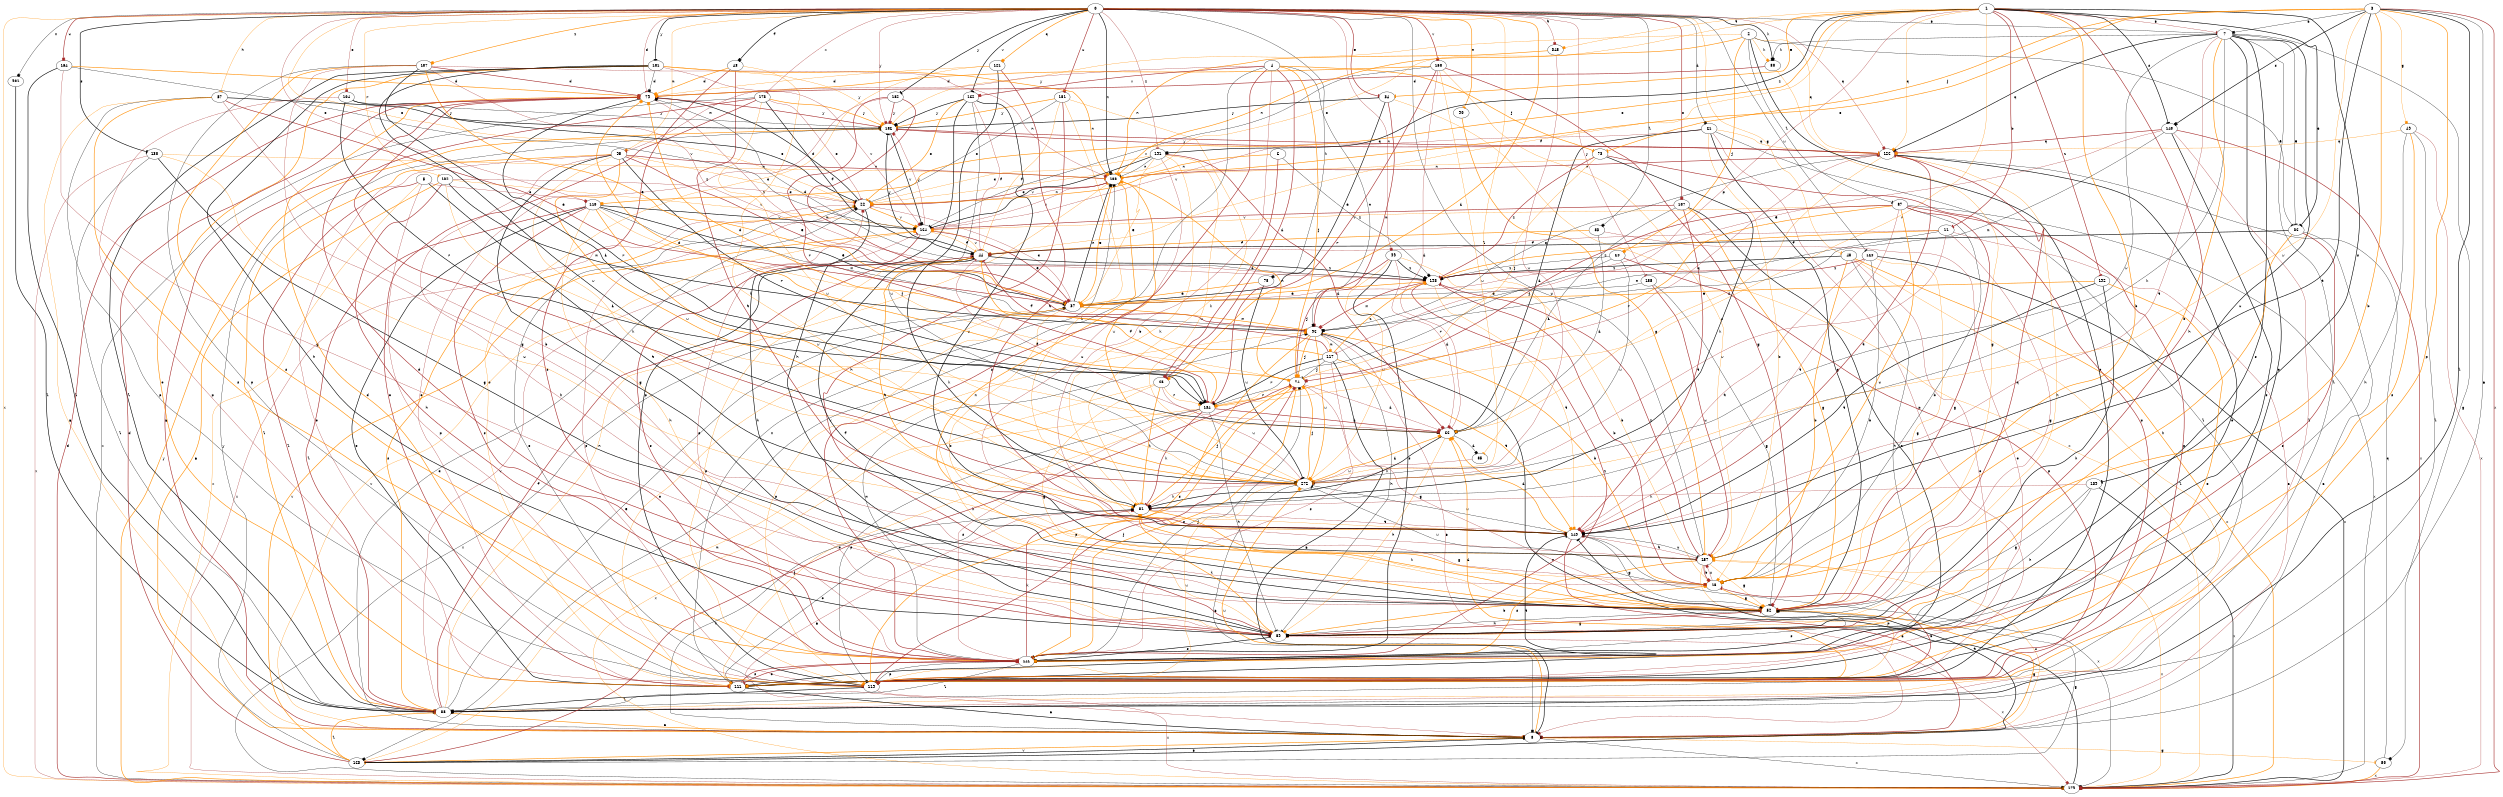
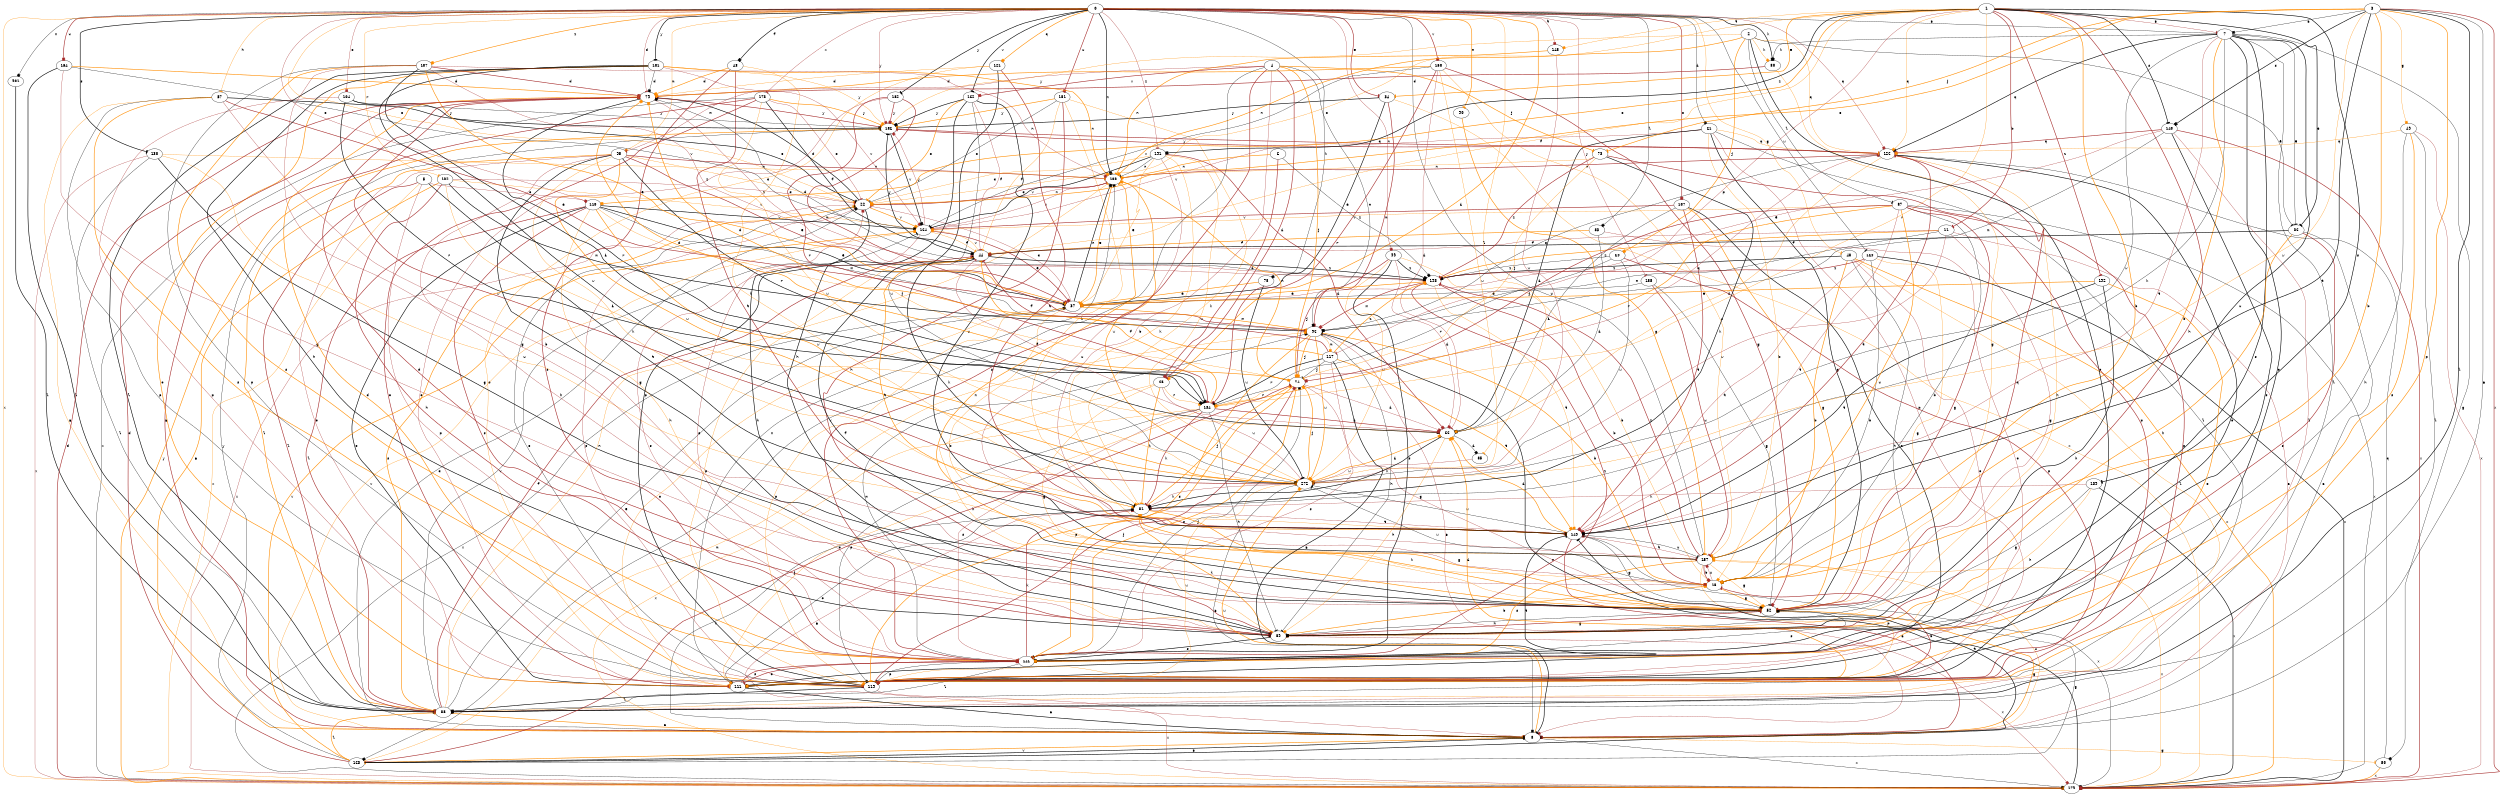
(1555, 50) -> (1555, 50)
(531, 374) -> (531, 374)
(648, 445) -> (648, 445)
(1921, 610) -> (1921, 610)
